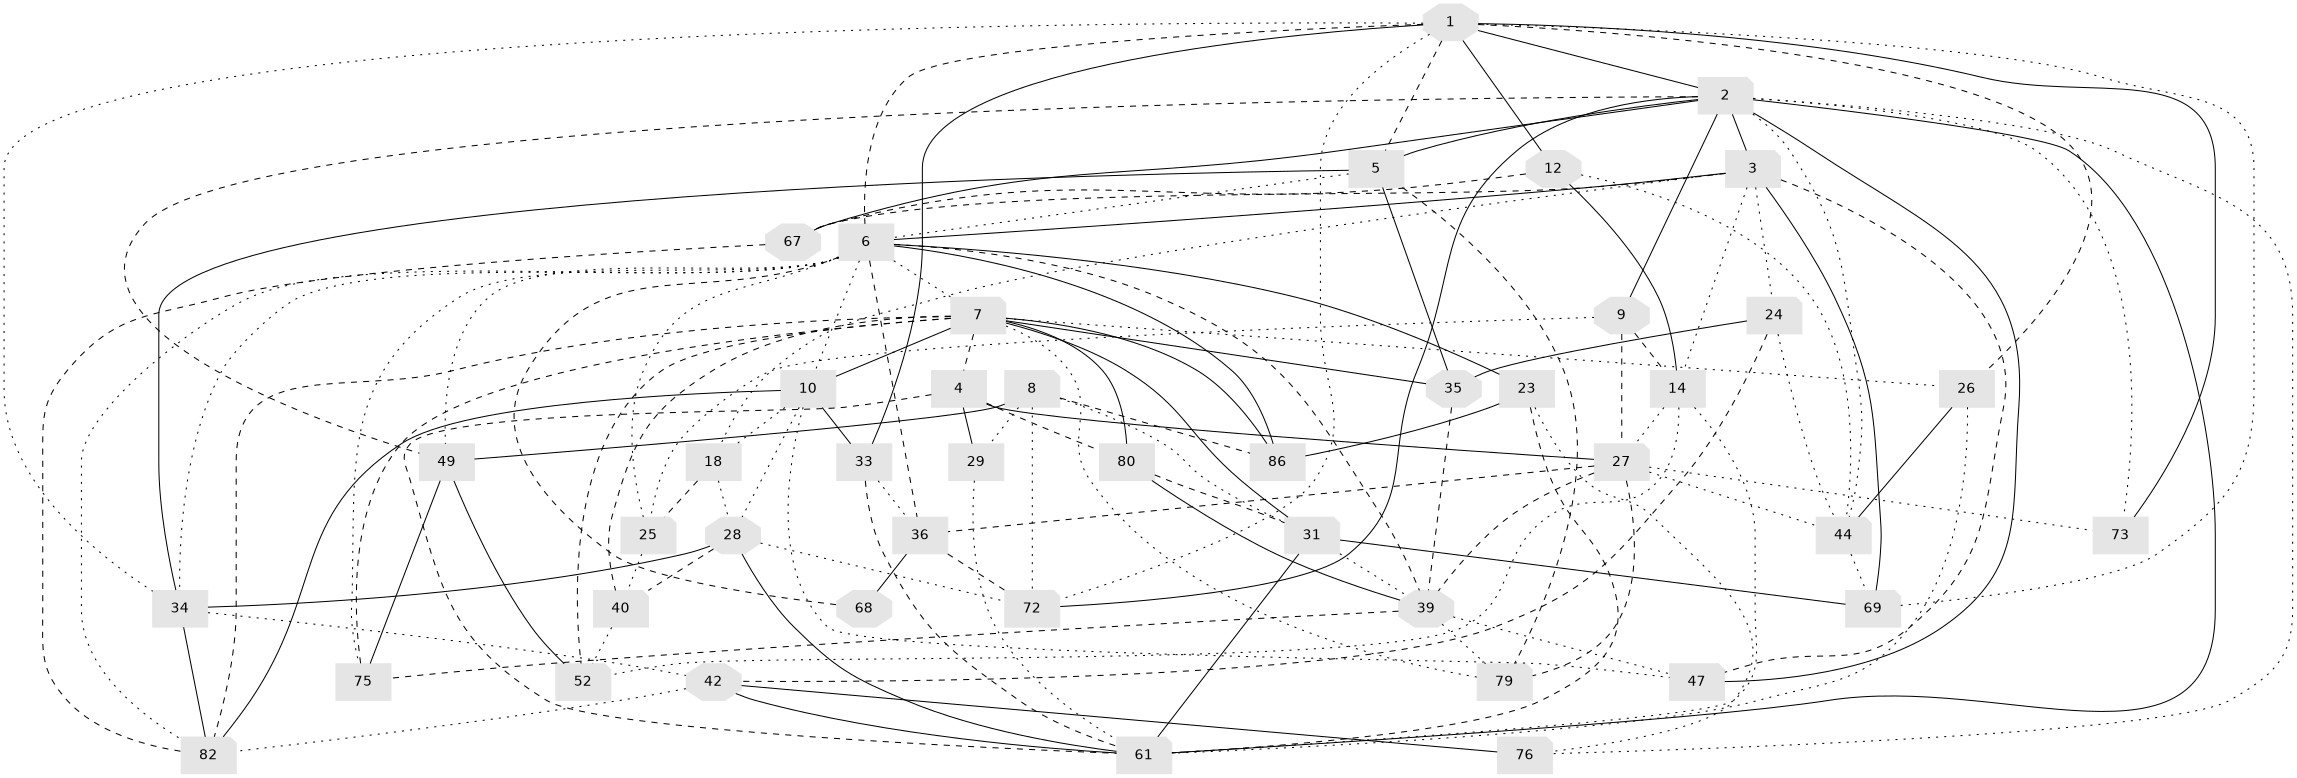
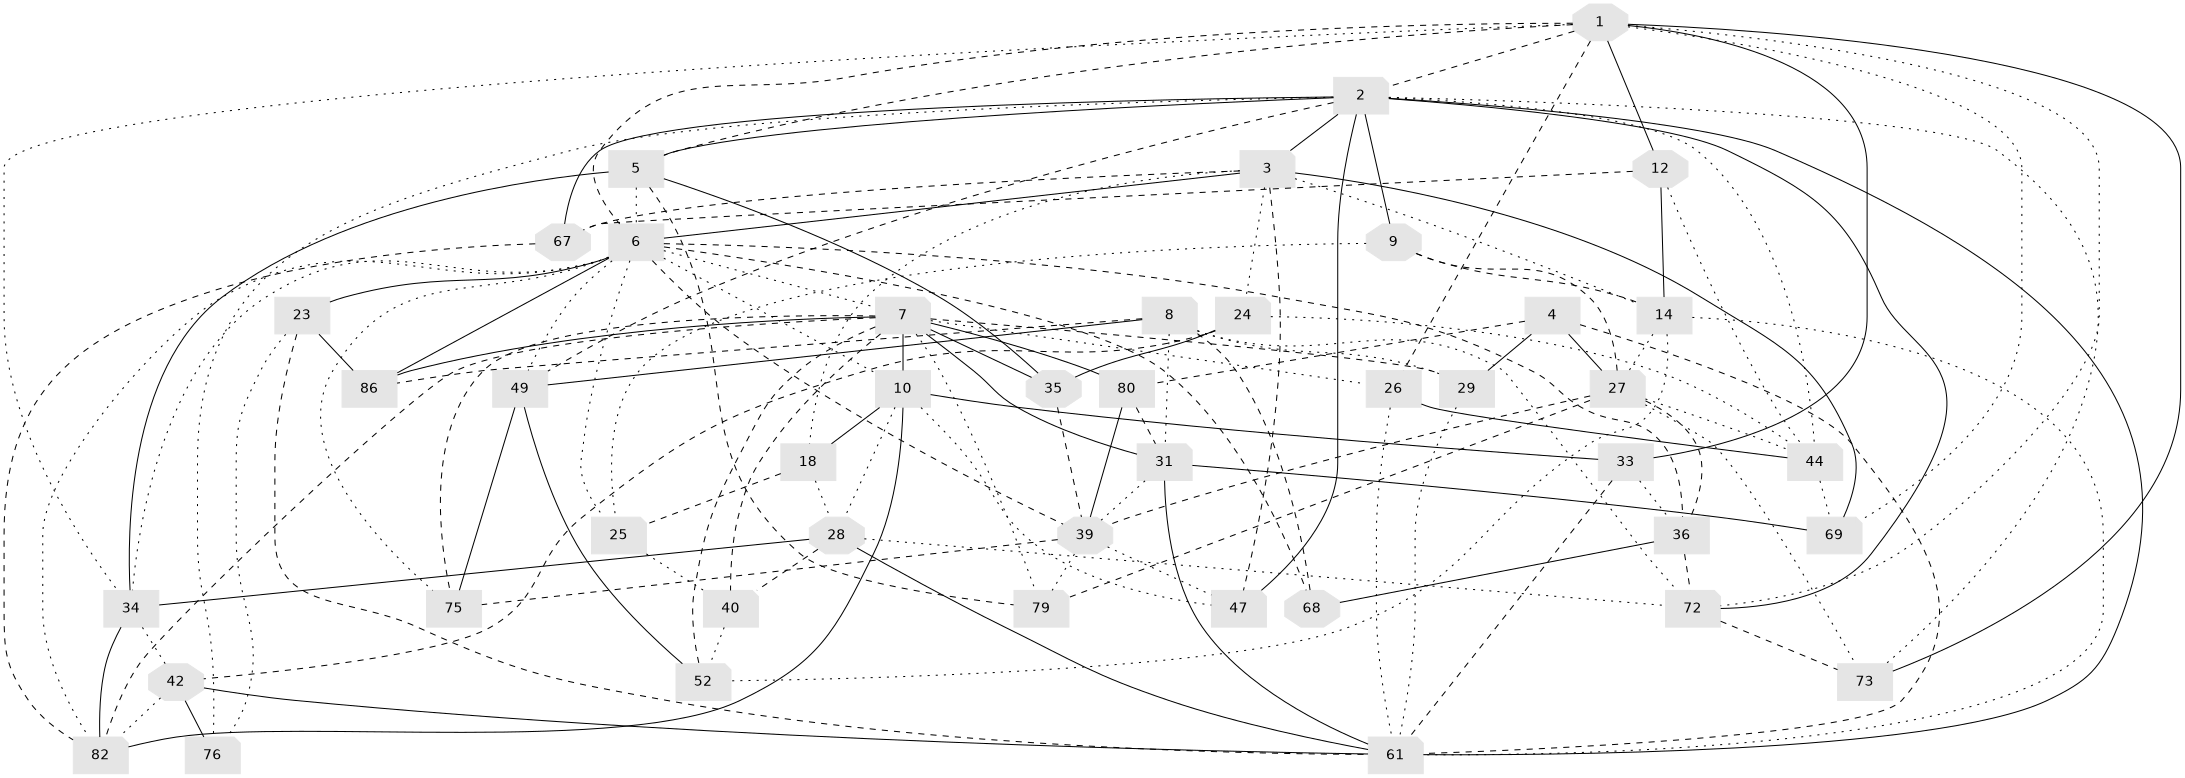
(1588, 59) -> (1481, 59)
(968, 353) -> (1147, 338)
(761, 426) -> (856, 426)
none -> (1278, 458)
none -> (1779, 645)
